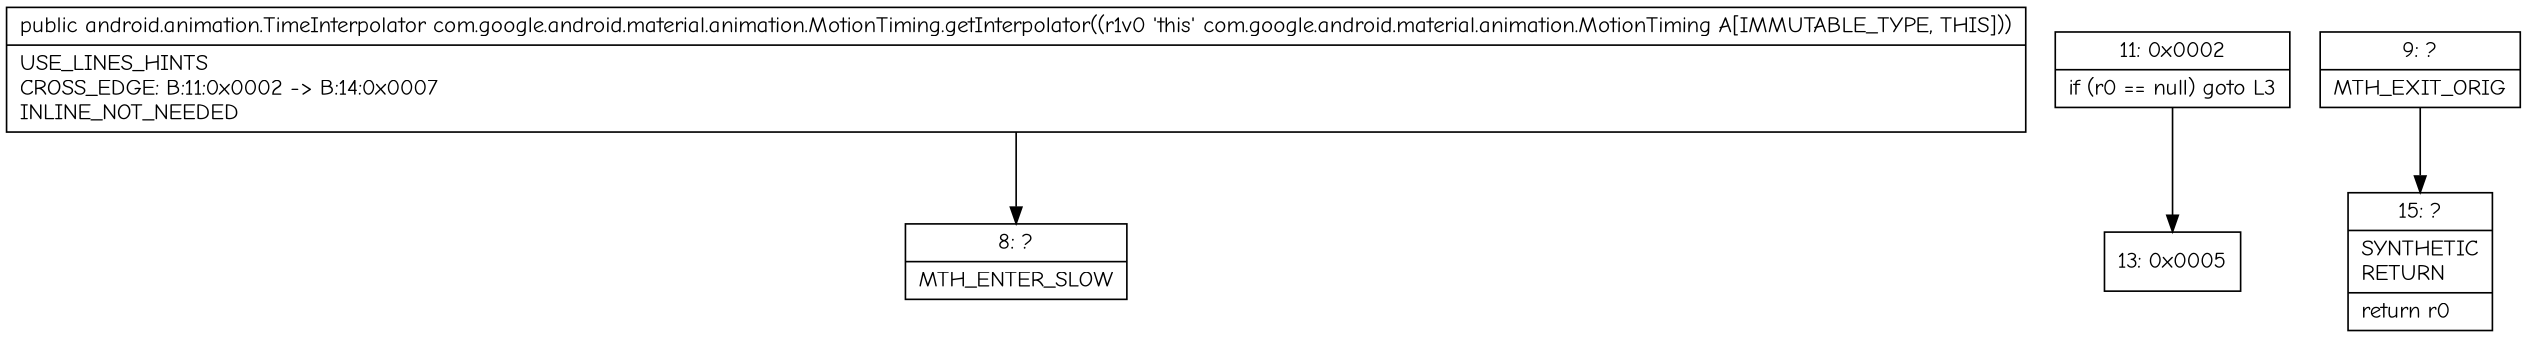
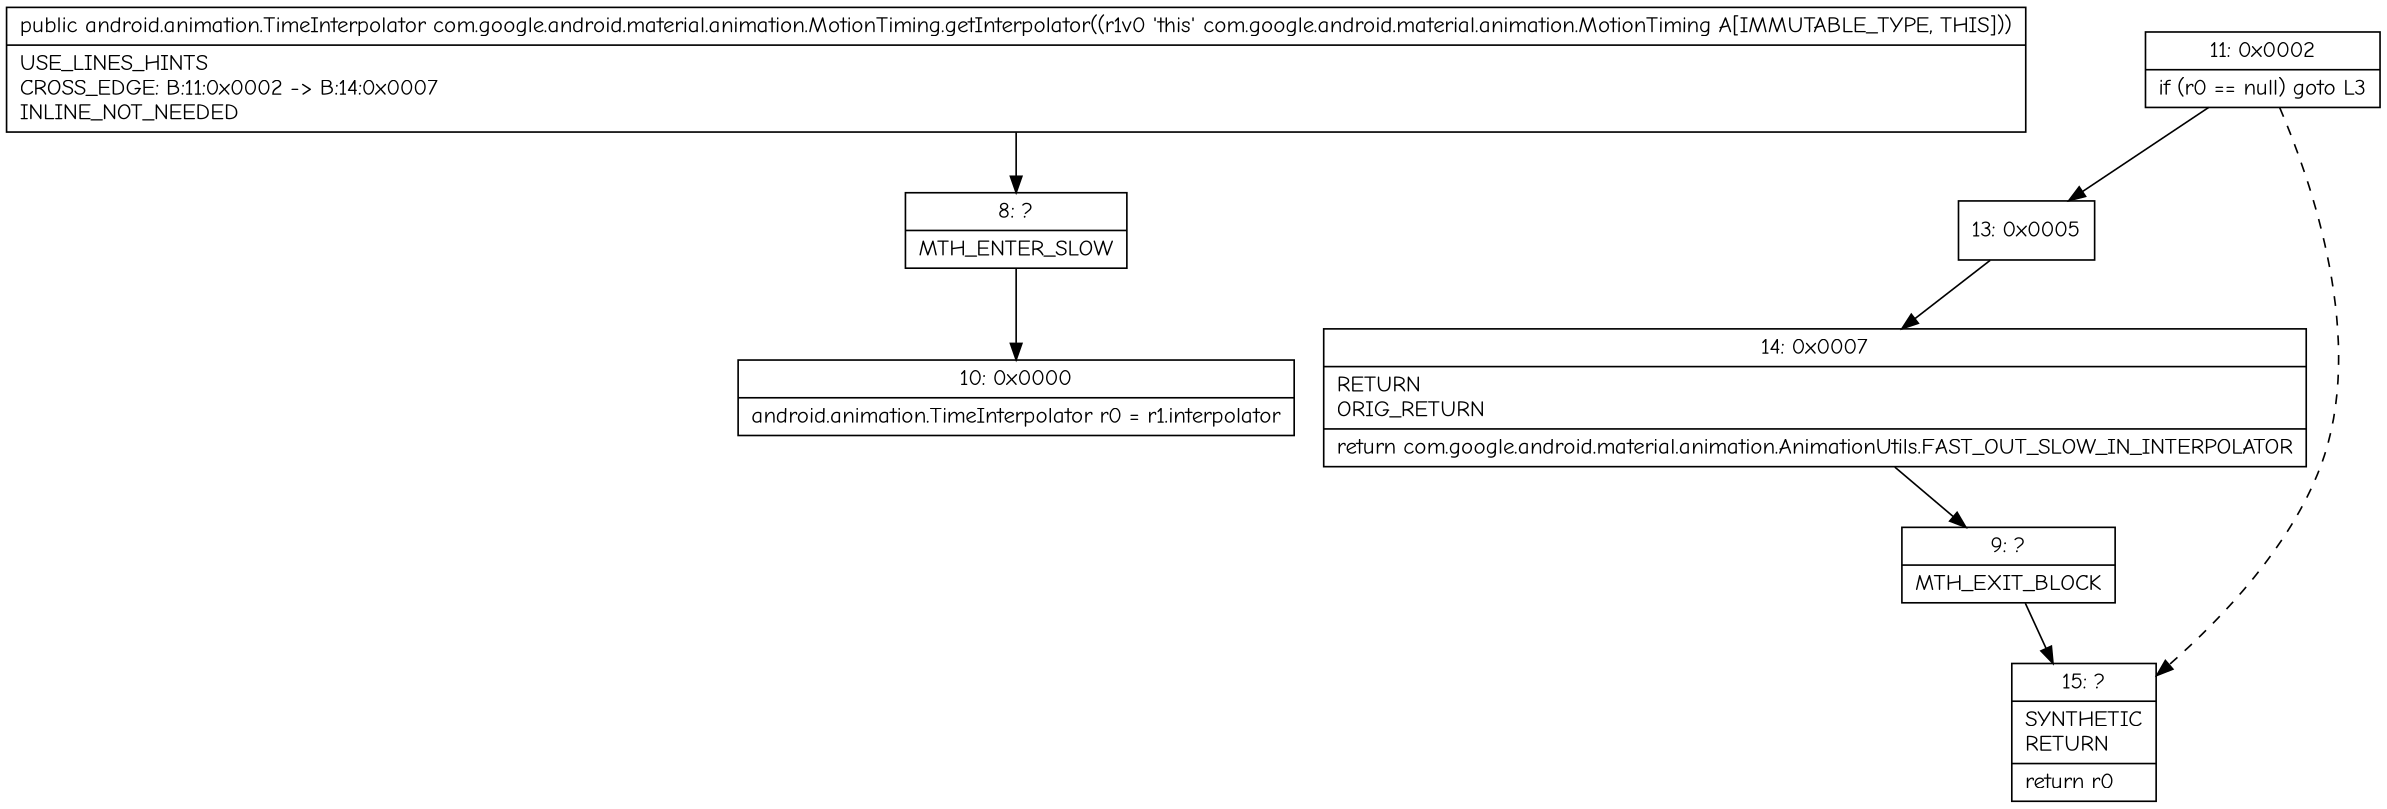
(2420, 88) -> (2009, 583)
none -> (1016, 398)
none -> (1815, 398)
none -> (2334, 409)
